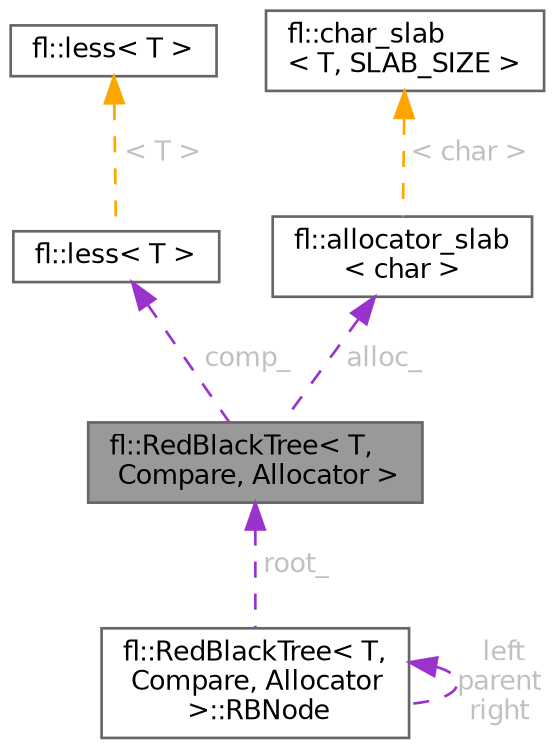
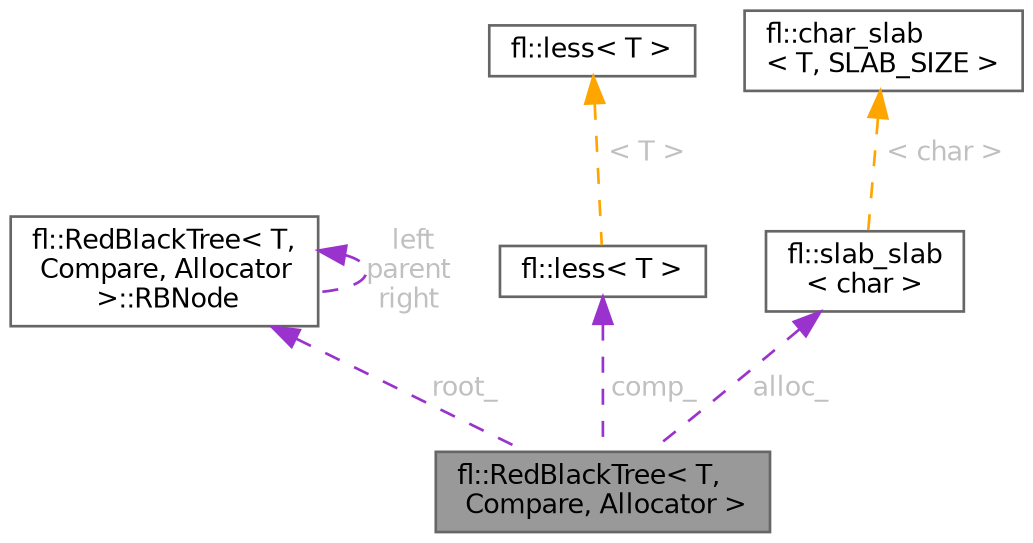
(402, 257) -> (865, 271)
(255, 579) -> (411, 395)
